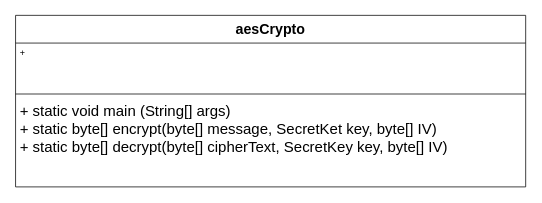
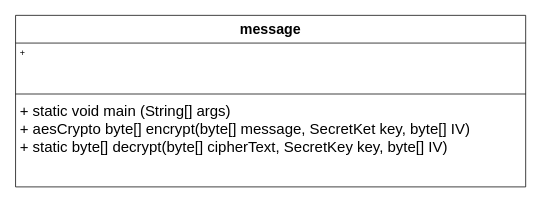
(270, 29) -> (270, 29)
(145, 111) -> (145, 111)
